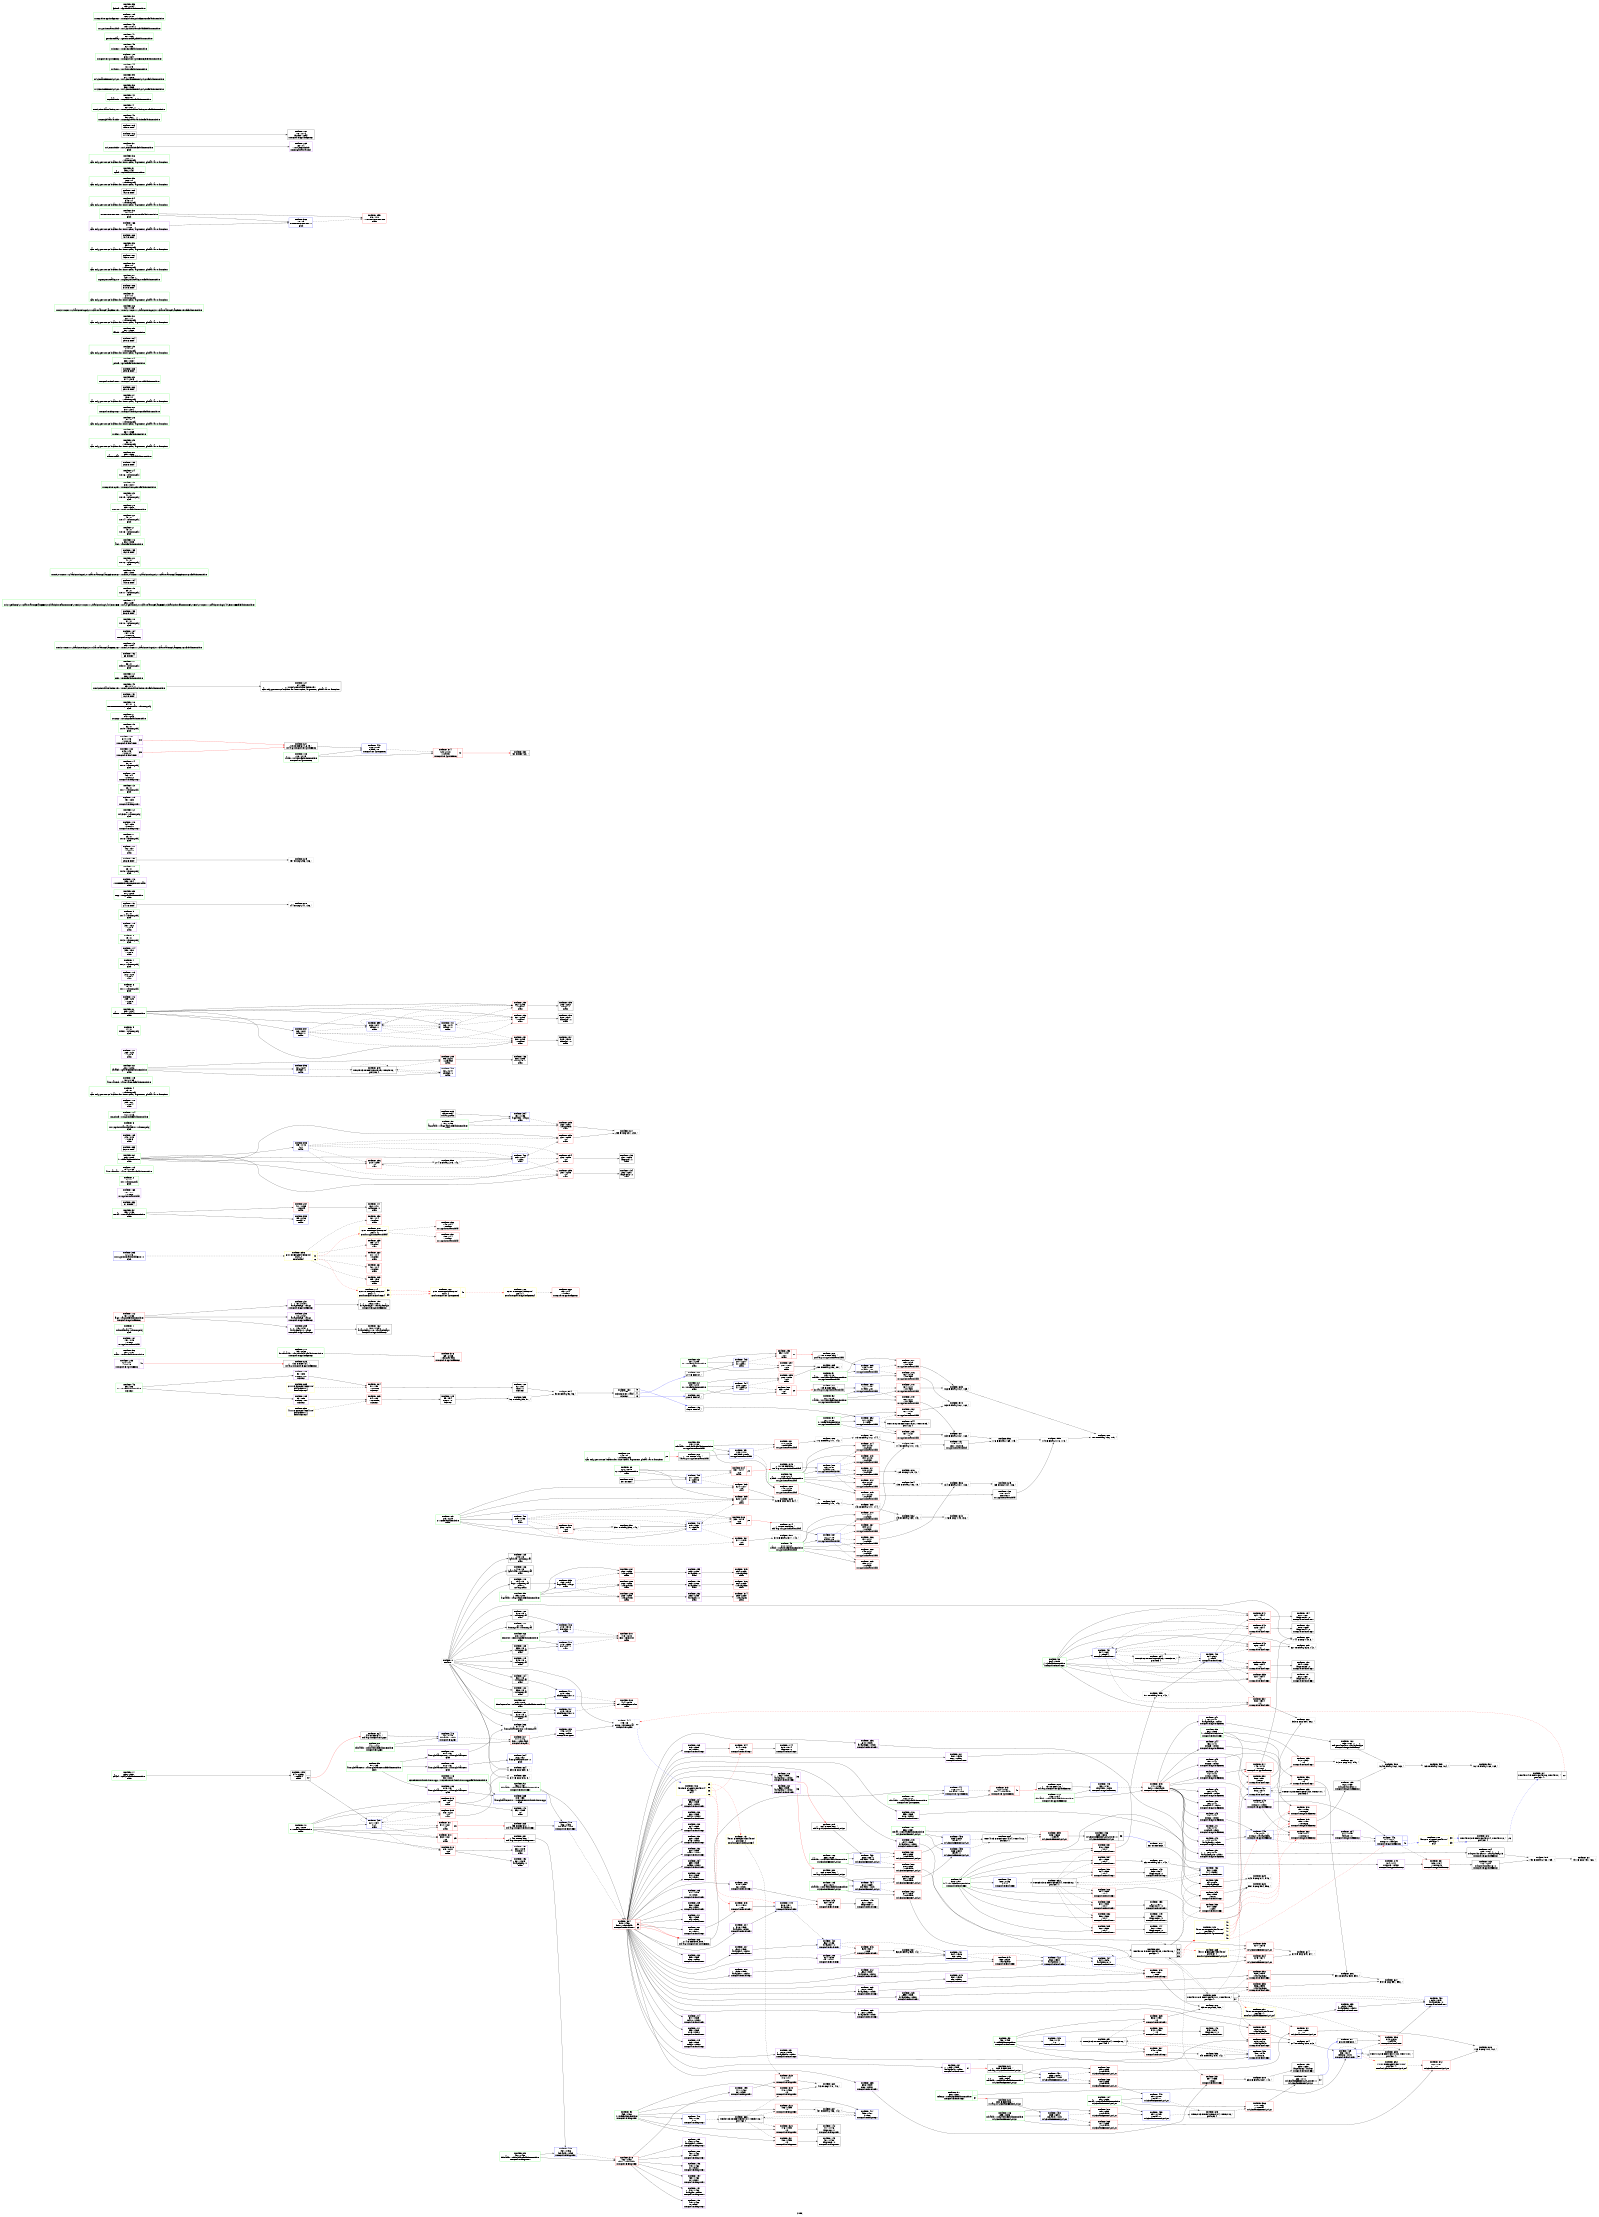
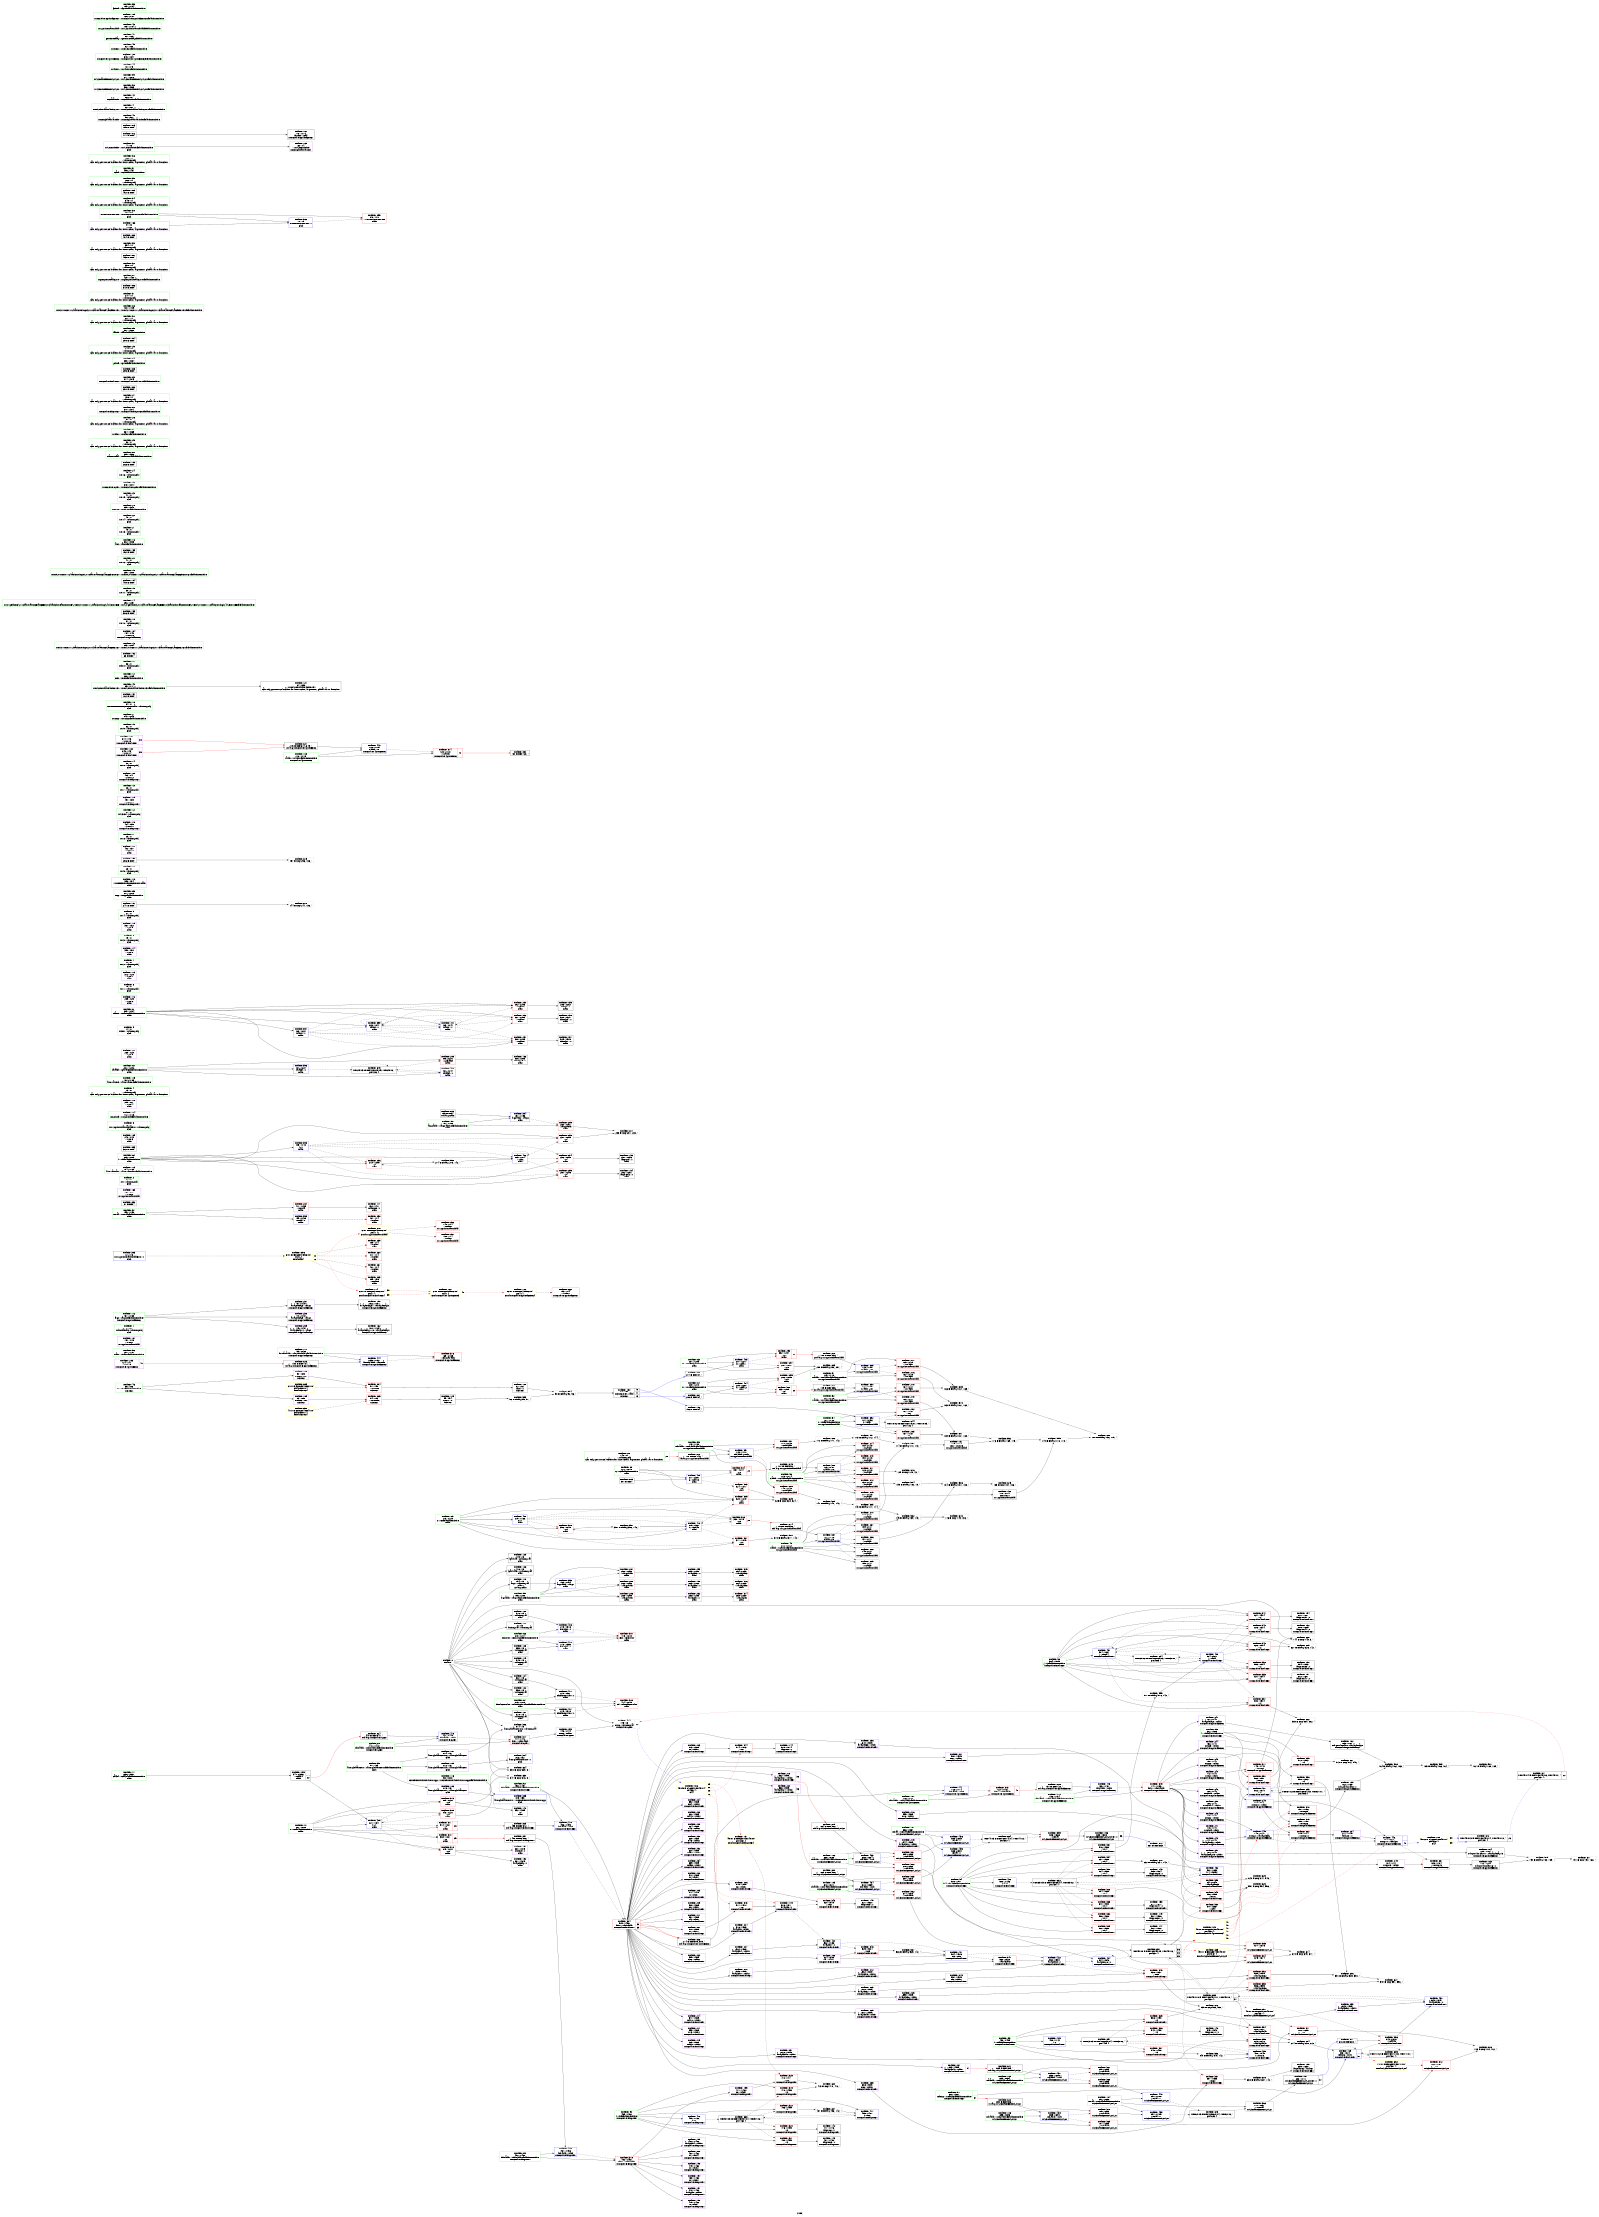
(334, 1232) -> (337, 1219)
(129, 1317) -> (129, 1317)
none -> (374, 1361)
(593, 1488) -> (594, 1549)
